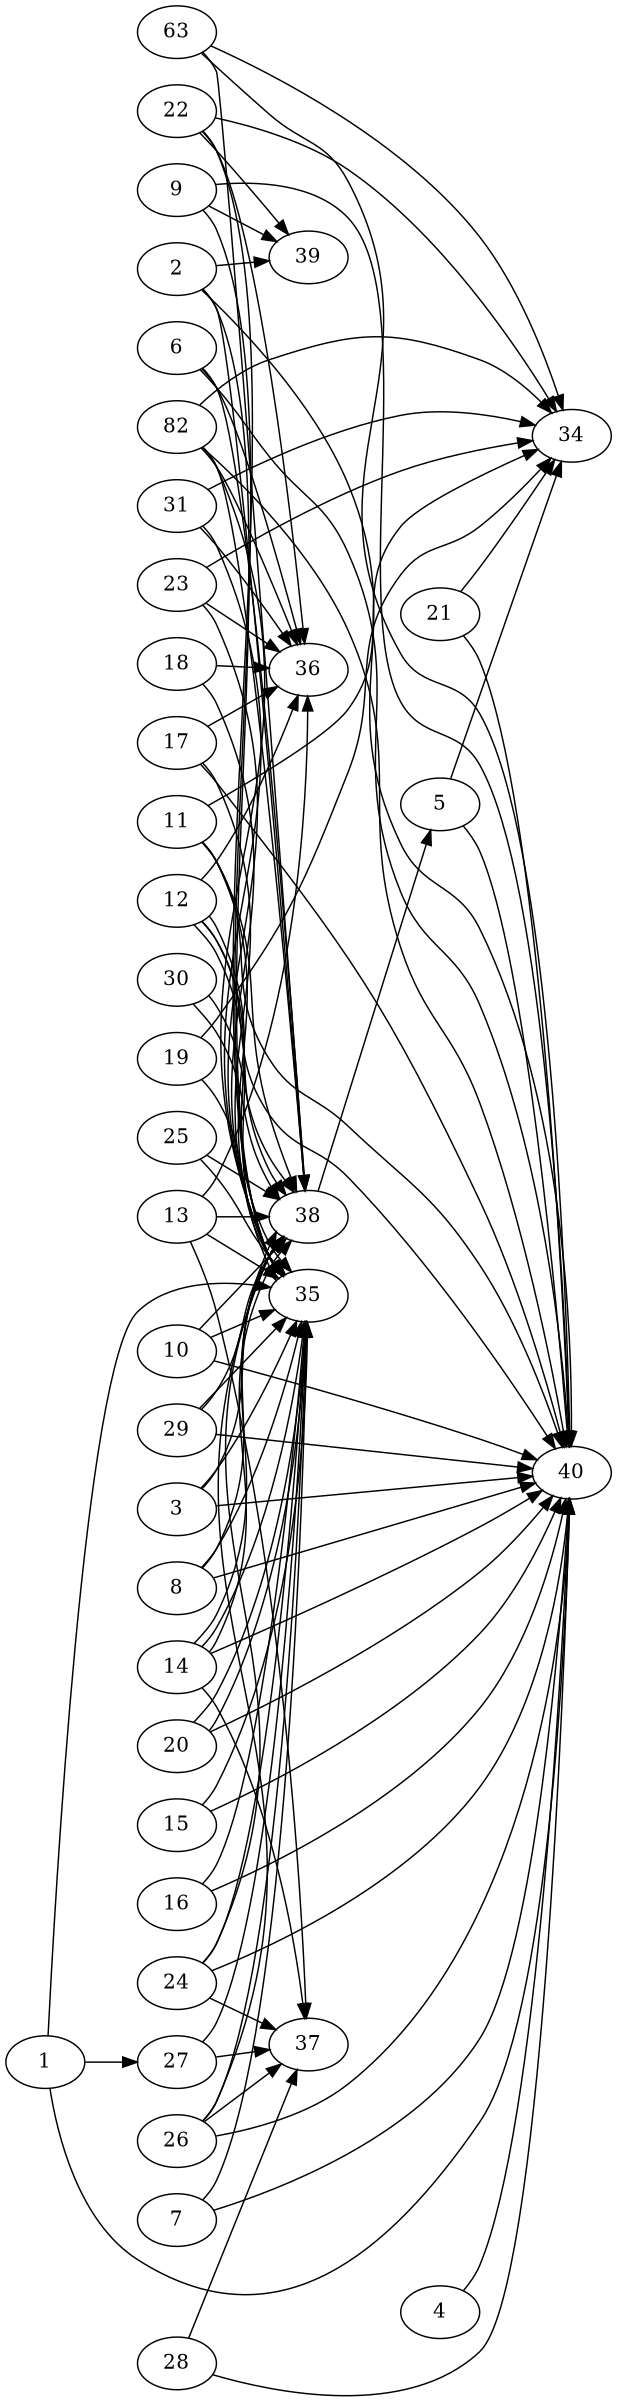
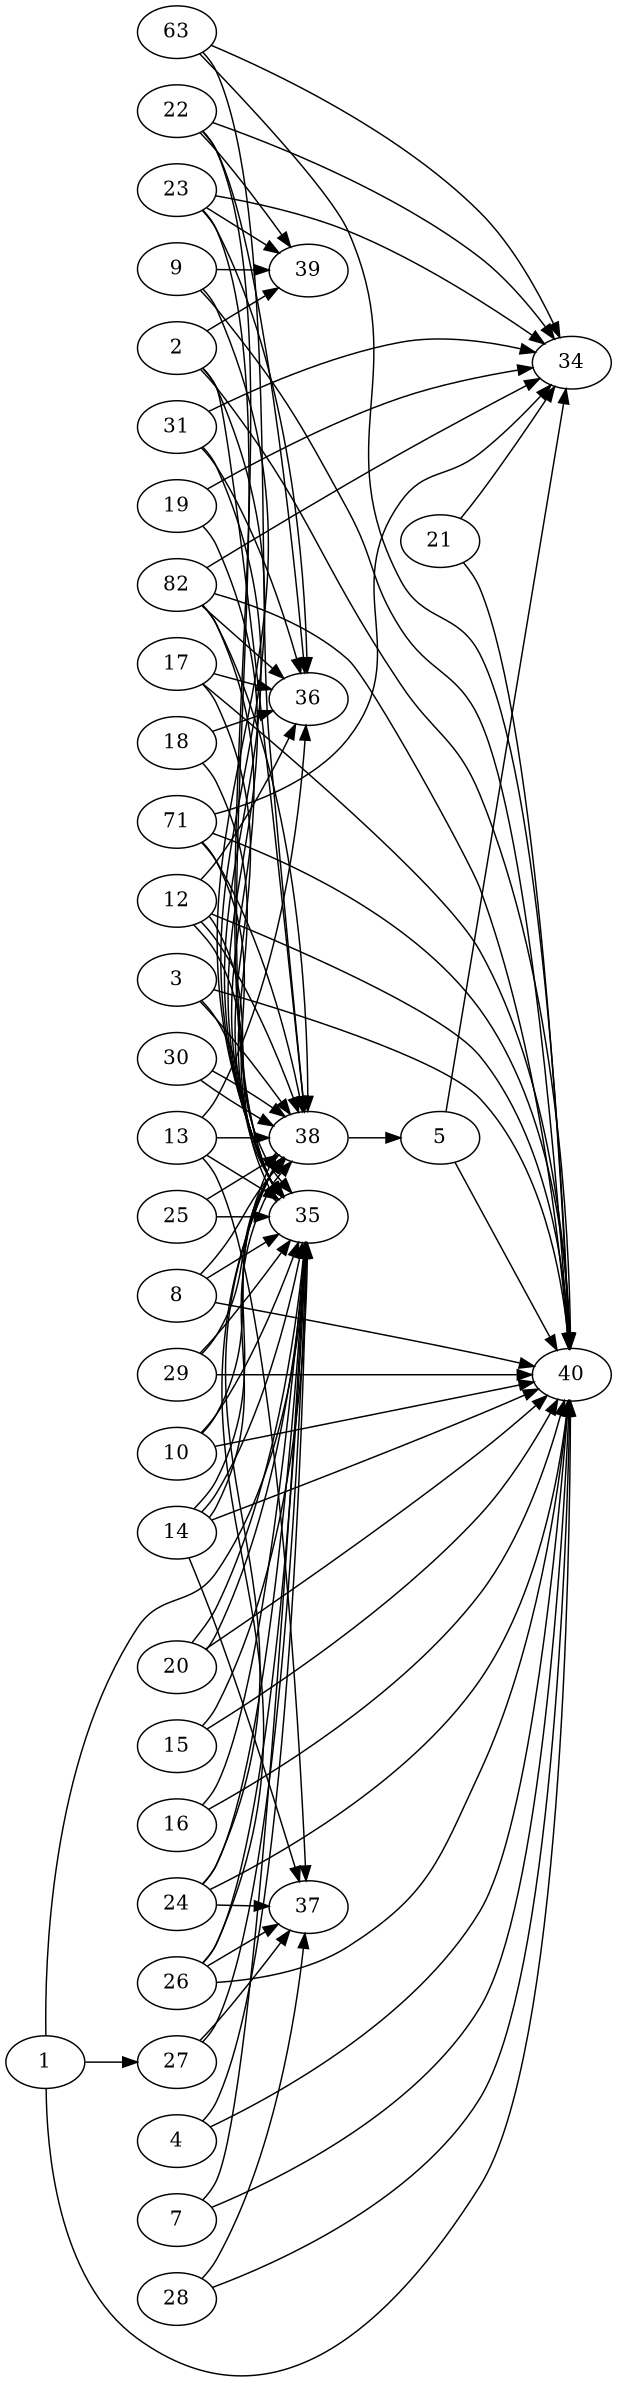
none -> (225, 219)
(177, 348) -> none
(177, 822) -> (177, 822)
none -> (286, 1695)
